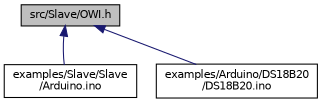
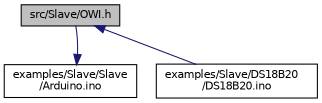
(63, 51) -> (77, 40)
(237, 81) -> (237, 81)
